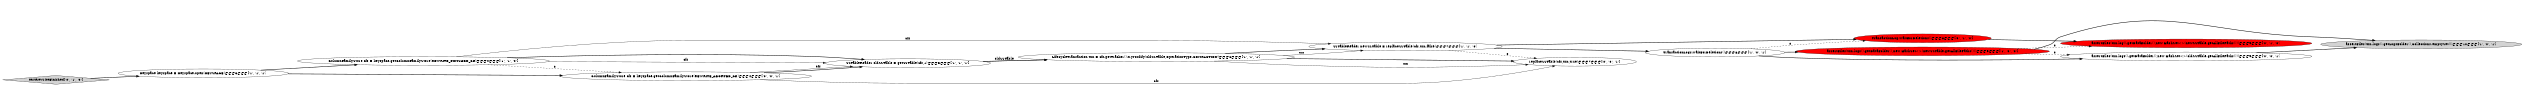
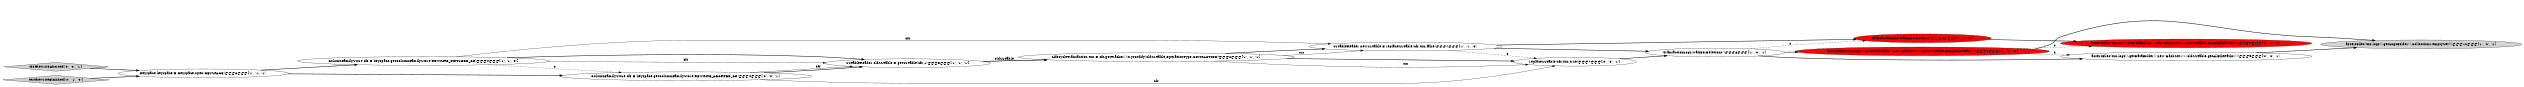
none -> (1642, 57)
none -> (56, 67)
